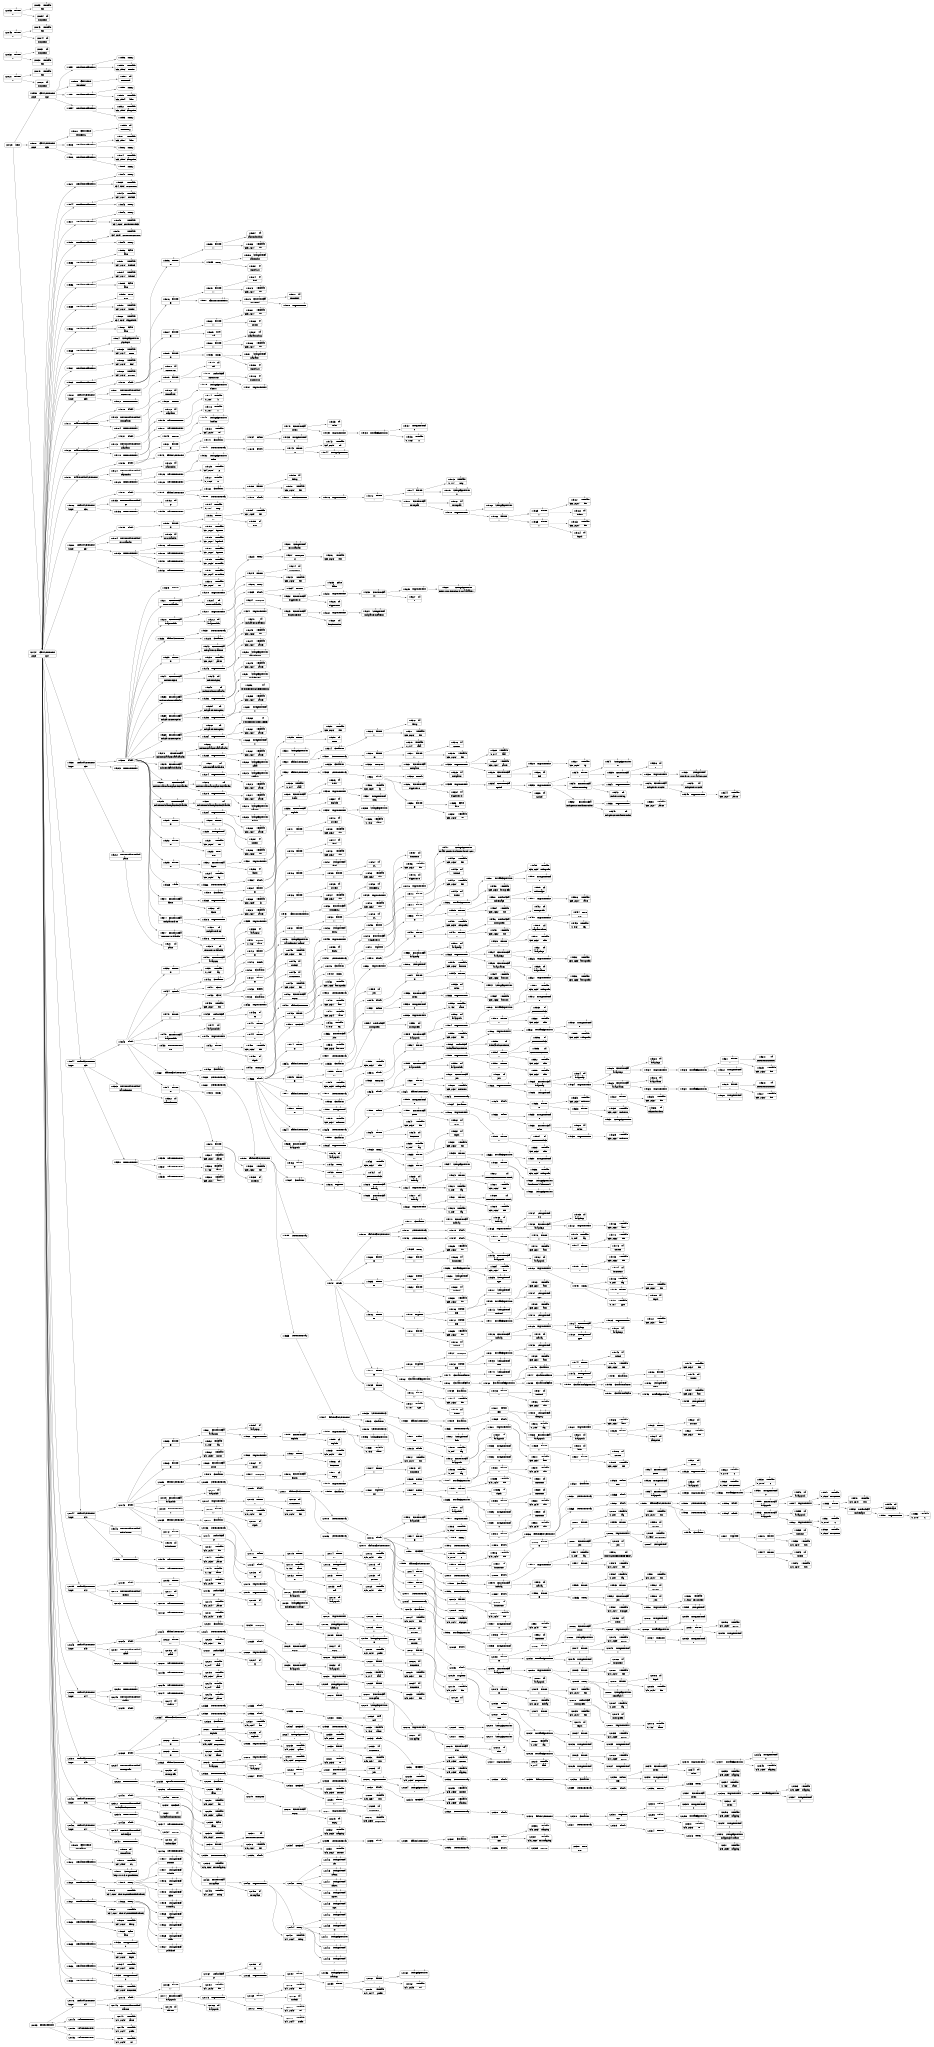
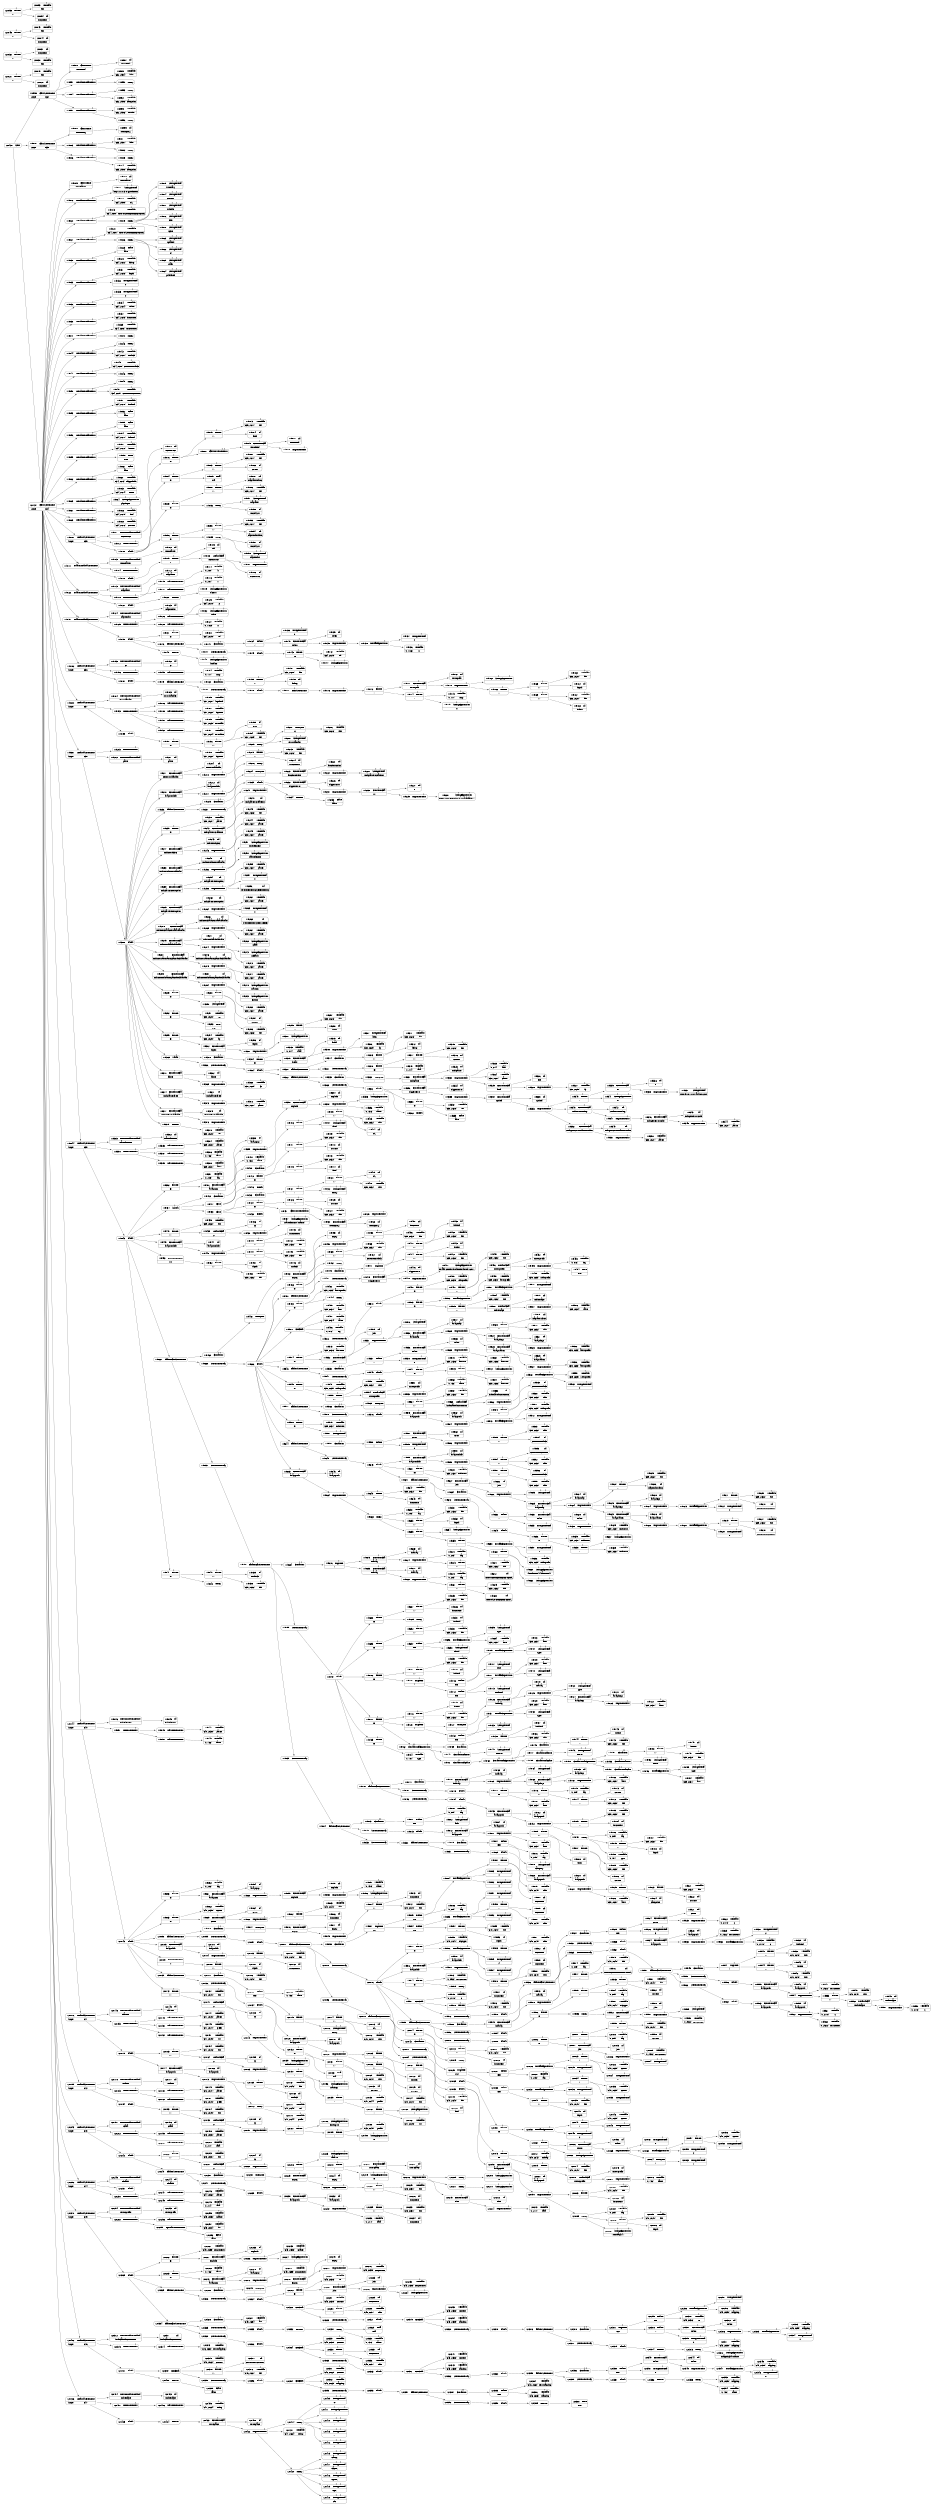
(260, 940) -> (260, 1157)
(60, 2015) -> (104, 2021)
